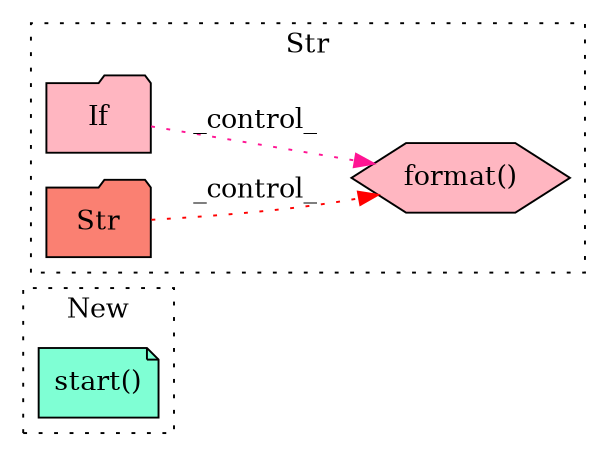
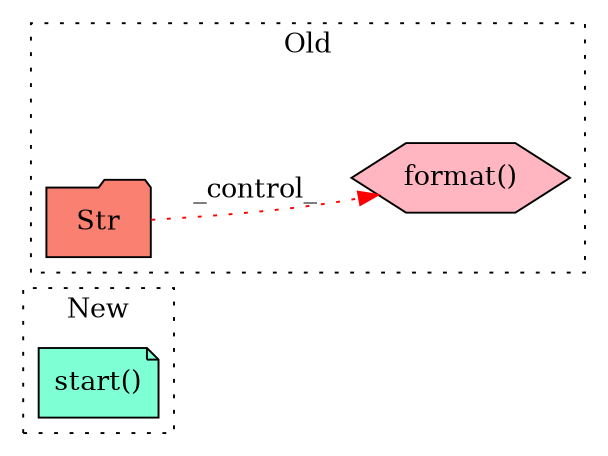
(308, 45) -> (308, 45)
(99, 118) -> none
